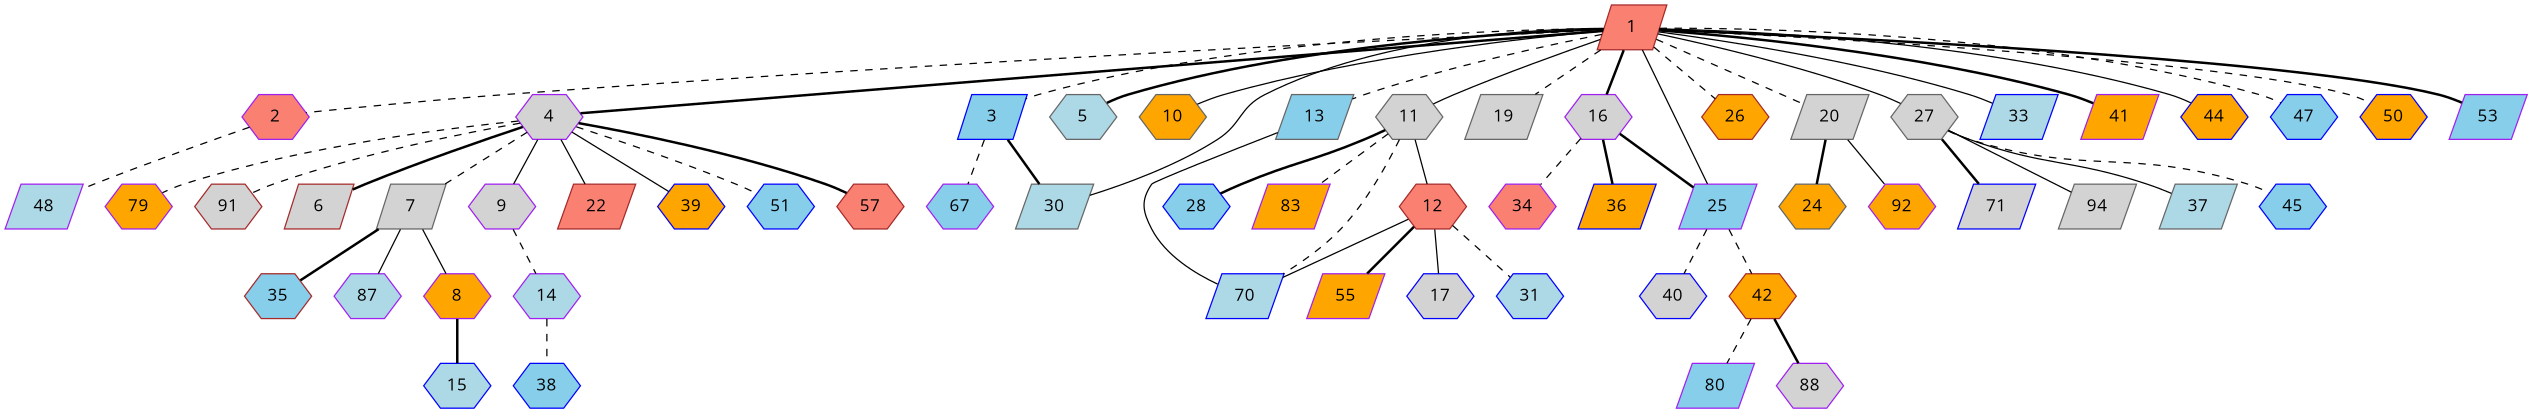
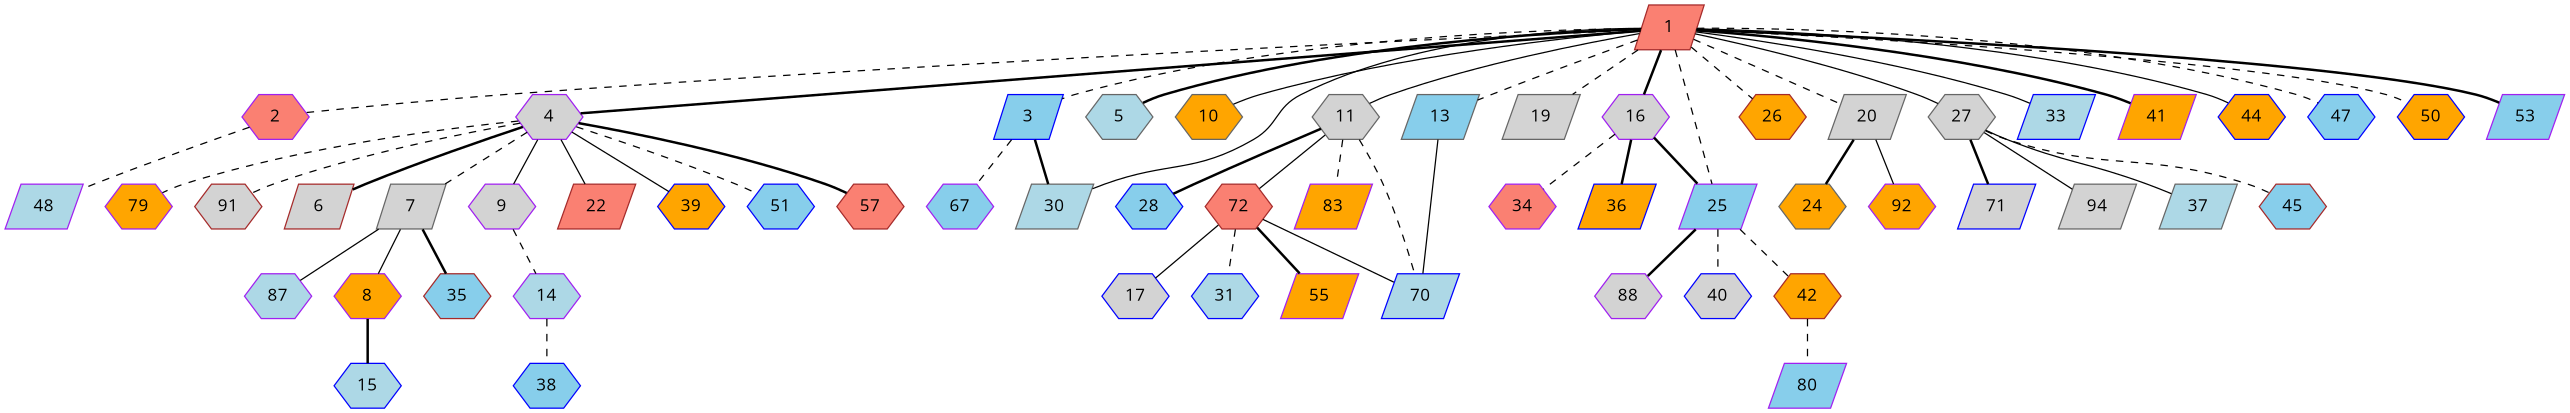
(1675, 117) -> (1694, 117)
(1433, 207) -> (1239, 207)
(2293, 207) -> (2293, 207)
(1786, 341) -> (1672, 253)
